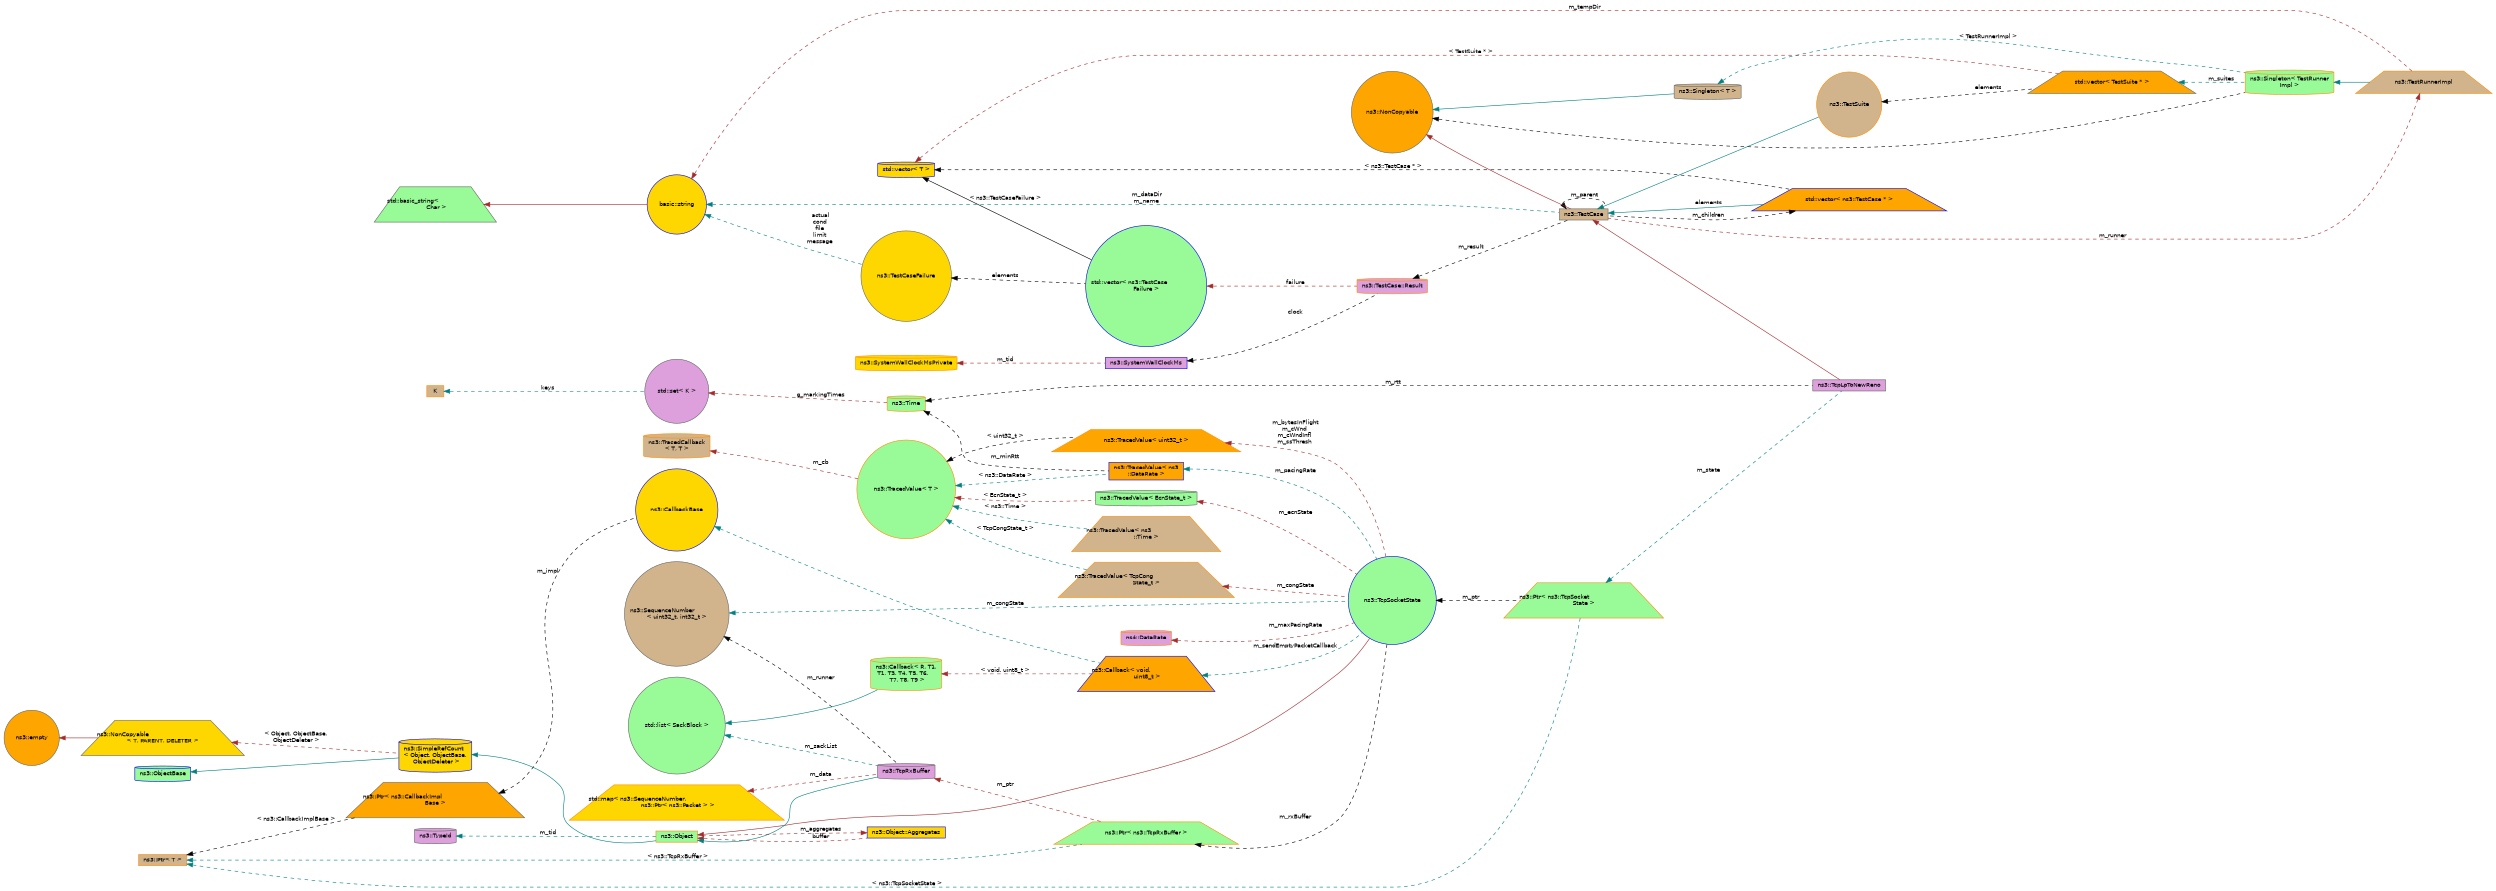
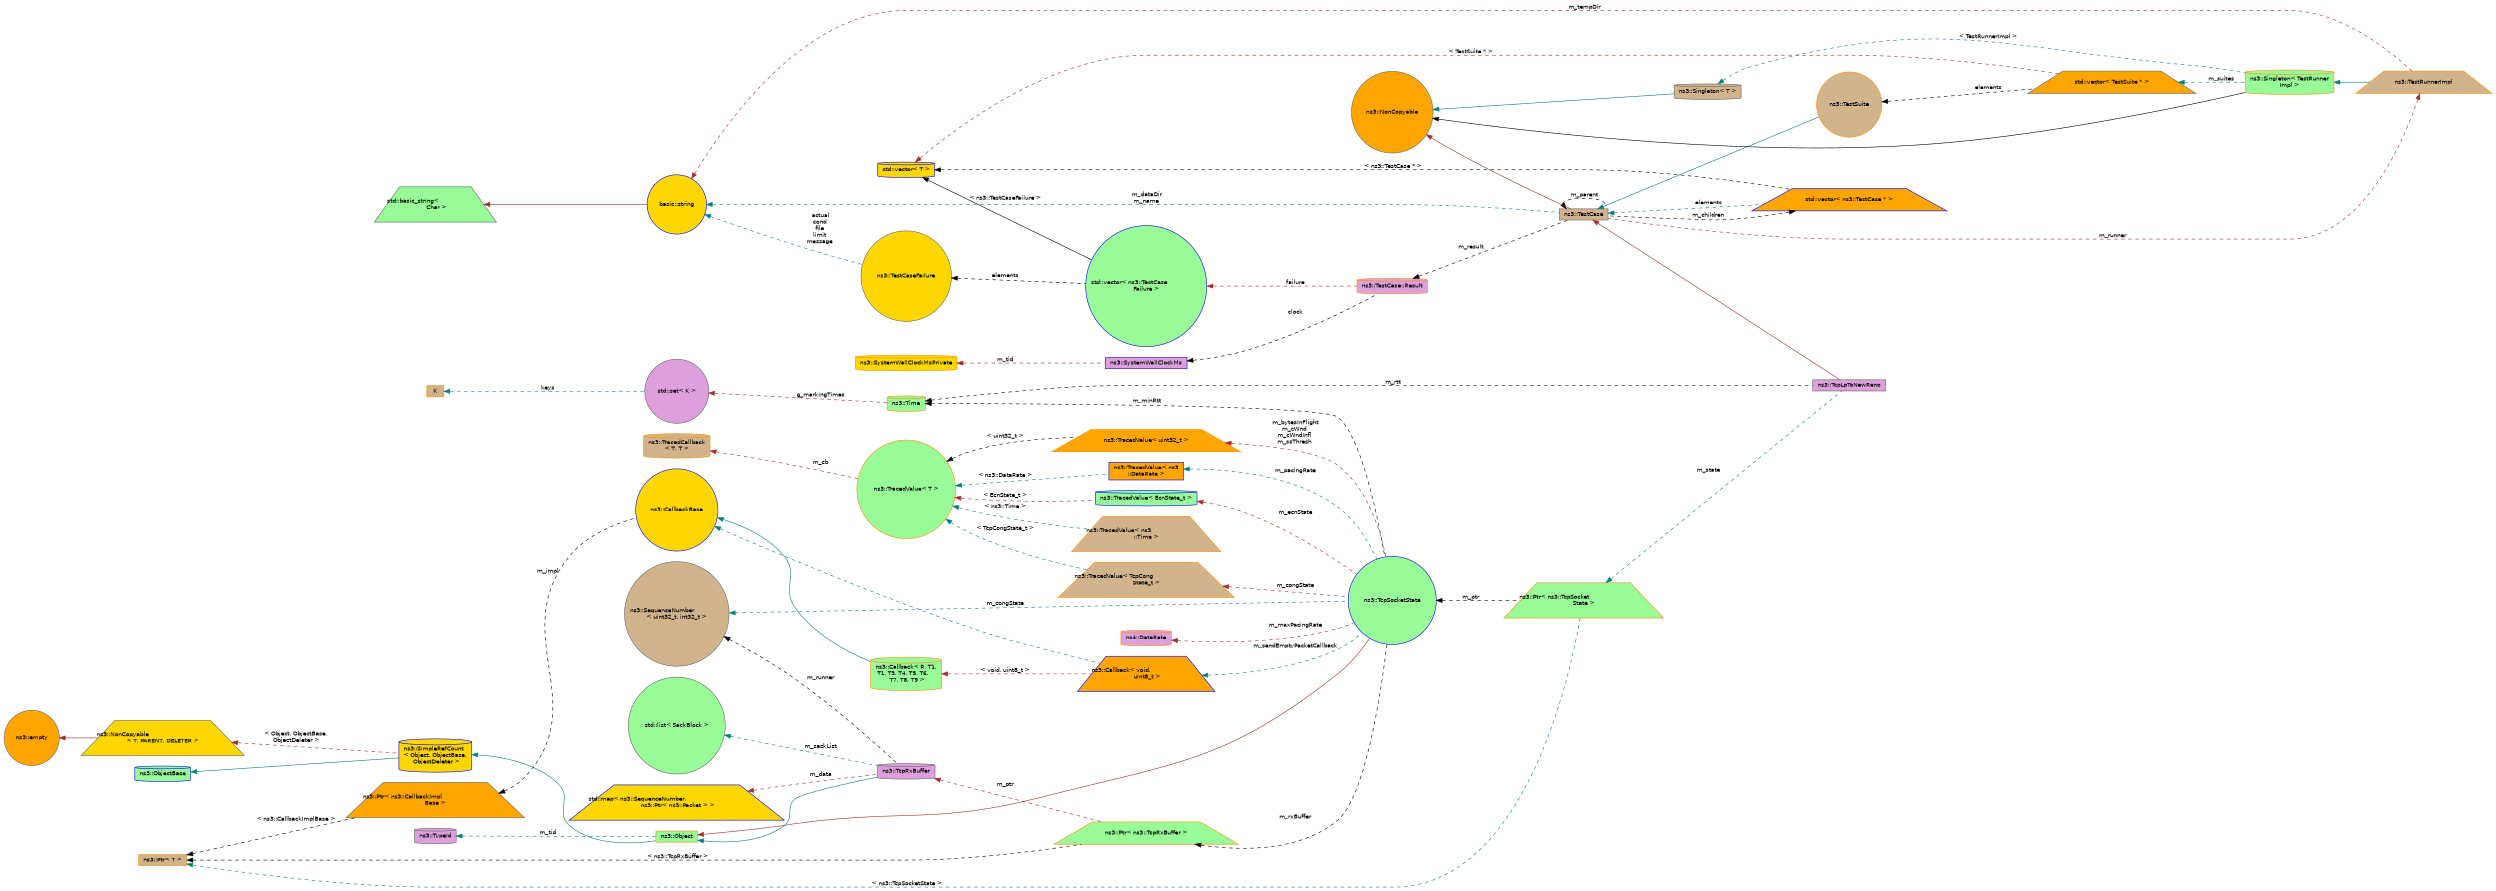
(1843, 147) -> (1843, 147)
(1689, 209) -> (1689, 209)
(1006, 467) -> (1210, 407)
(1146, 498) -> (1146, 498)
(806, 713) -> (790, 593)
(677, 803) -> (677, 803)
(906, 832) -> none
(638, 860) -> (638, 860)
